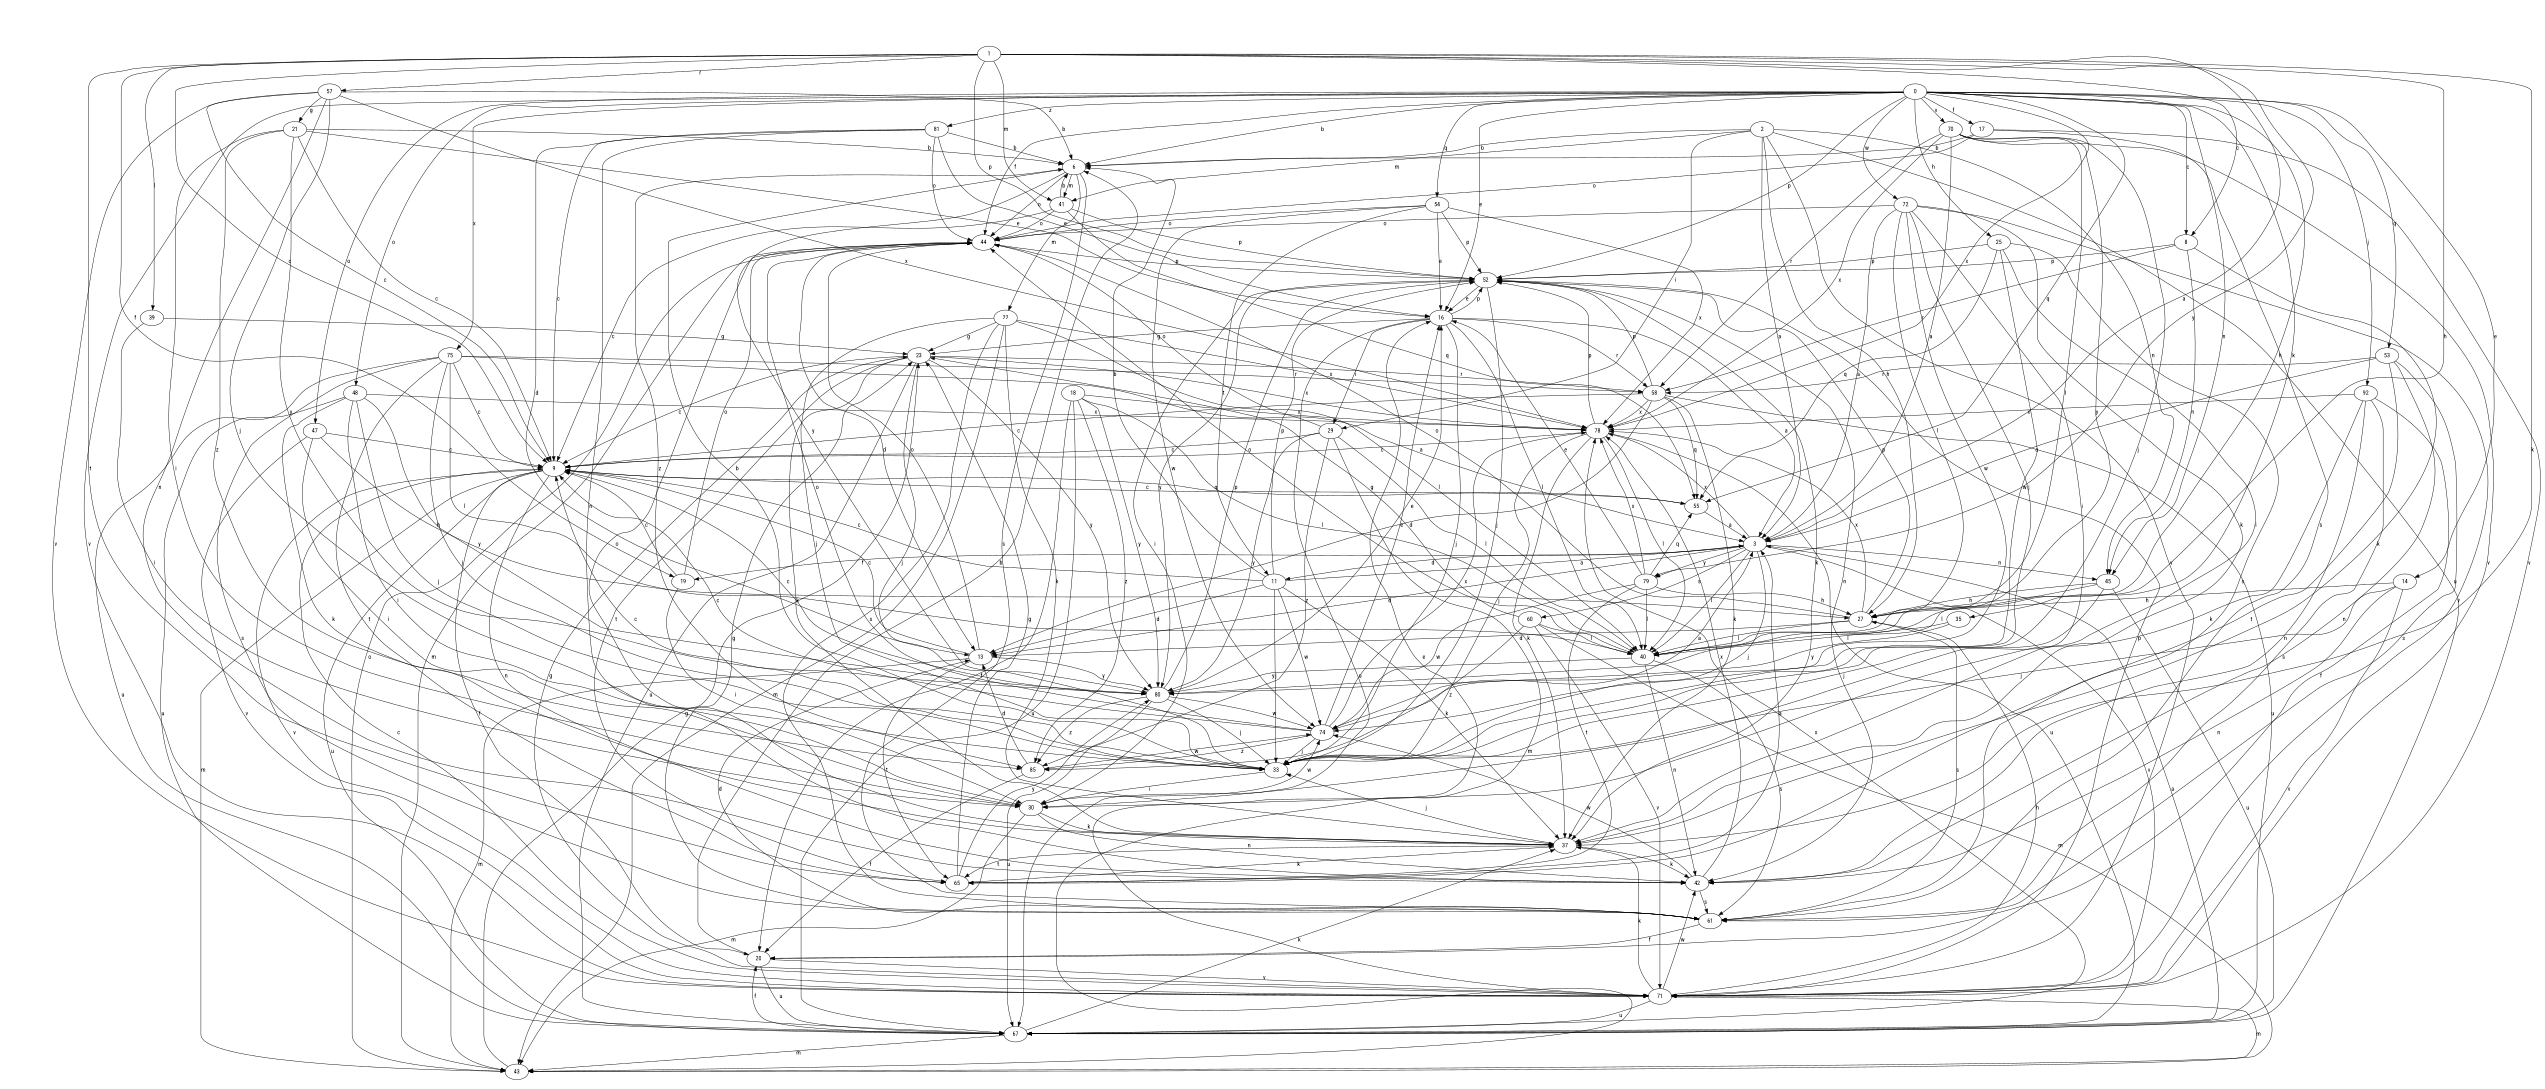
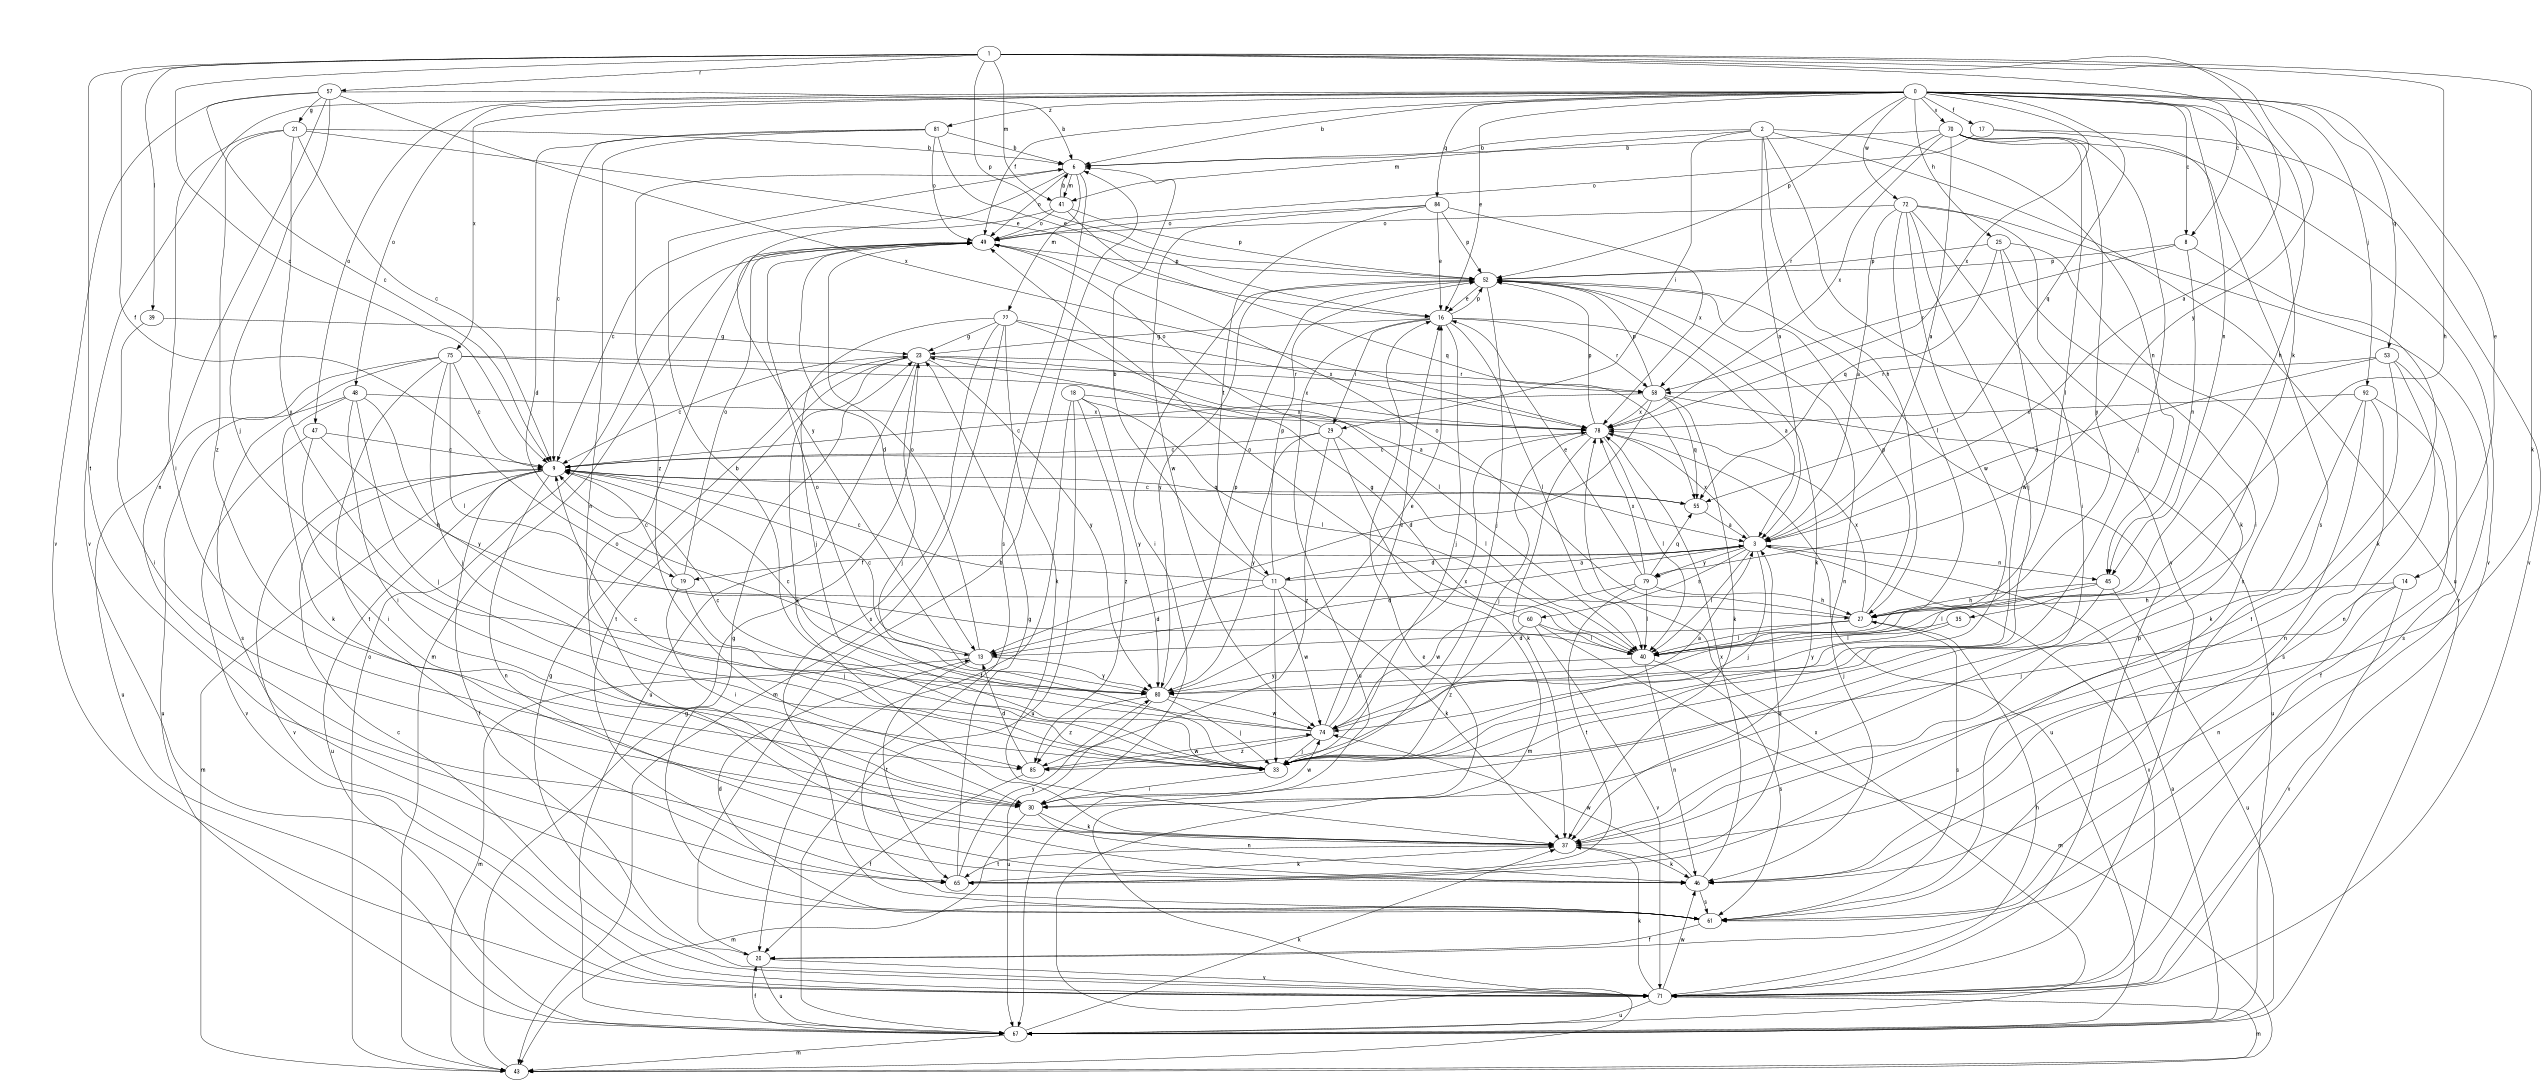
(1532, 158) -> (1578, 148)
(1437, 205) -> (1437, 205)
(983, 242) -> (983, 242)
(1421, 814) -> (957, 703)
(1697, 883) -> (1697, 883)
